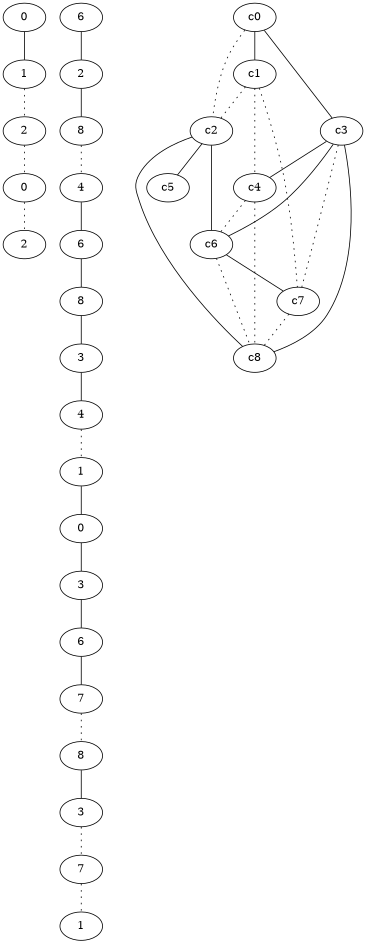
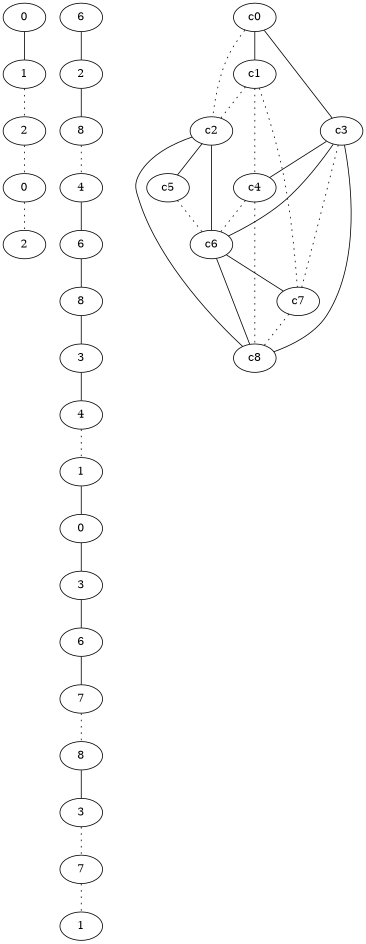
none -> (190, 216)
(233, 301) -> (233, 301)
